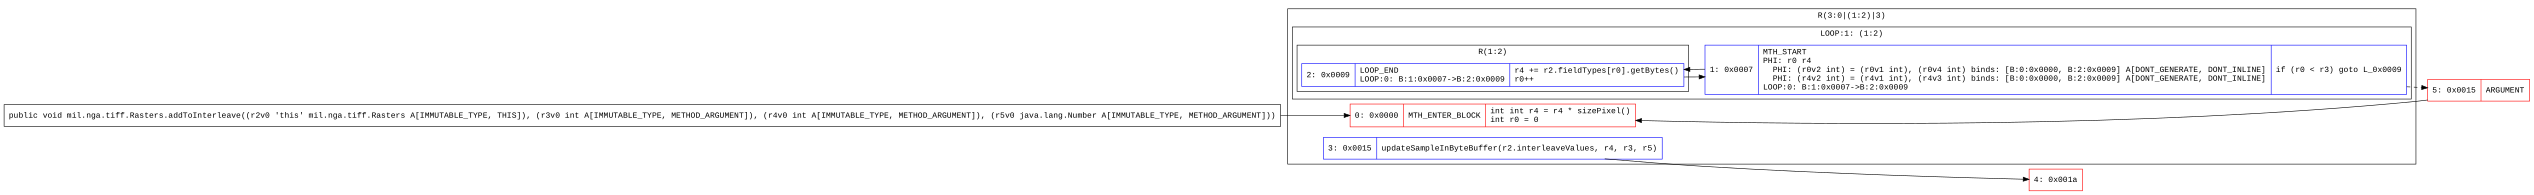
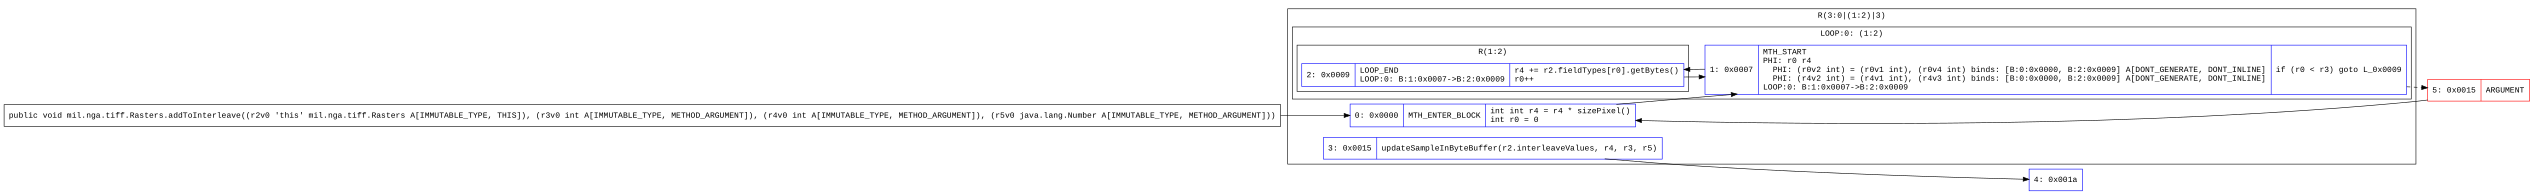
(1852, 34) -> (1852, 34)
none -> (1674, 99)
(1493, 115) -> (1493, 115)
(2056, 180) -> (2056, 180)
